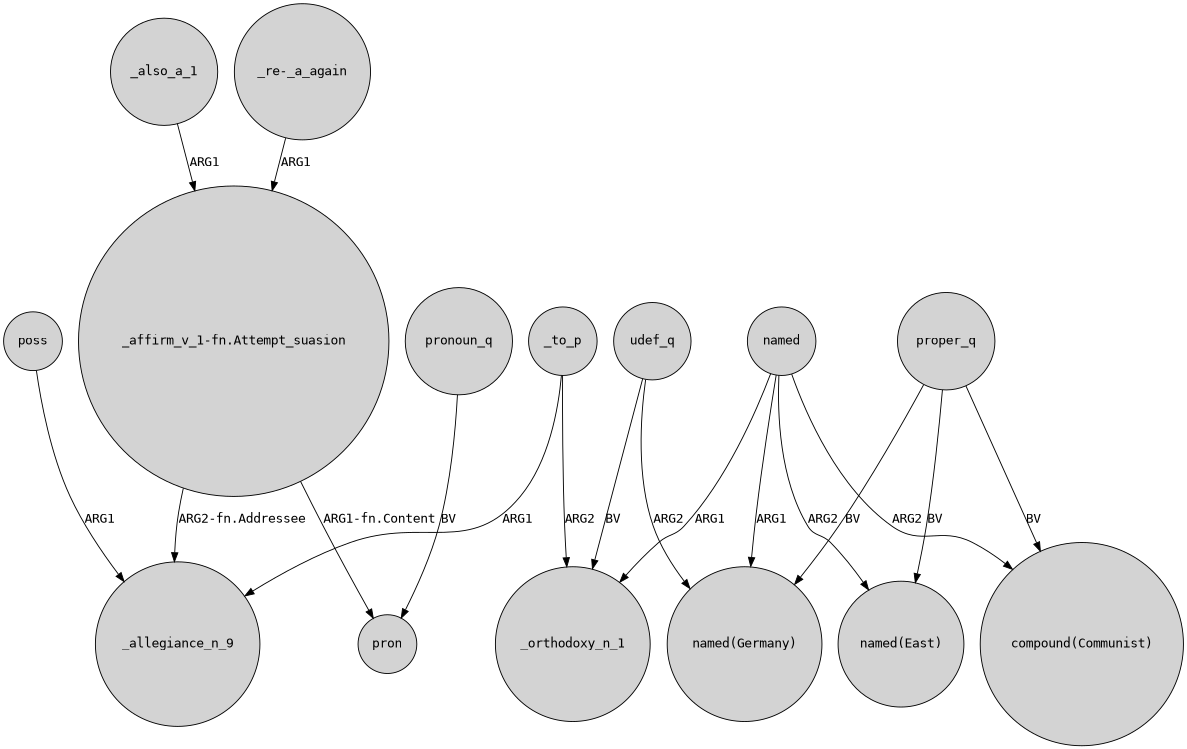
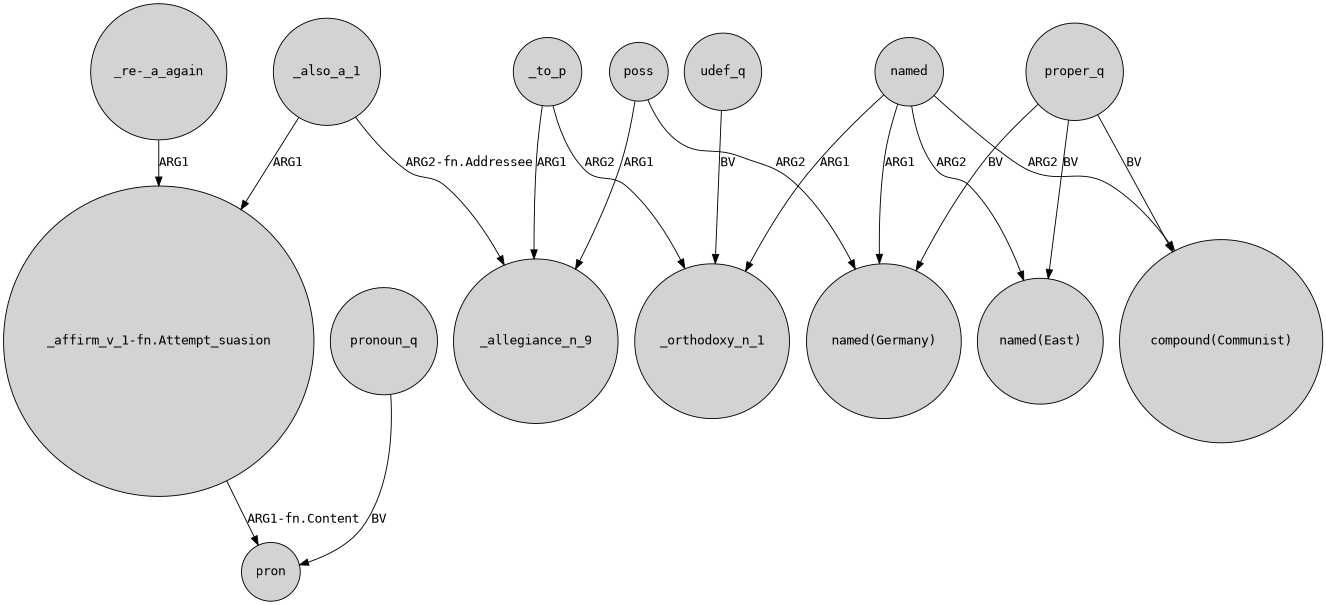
(644, 485) -> (759, 163)
(177, 520) -> (434, 179)
